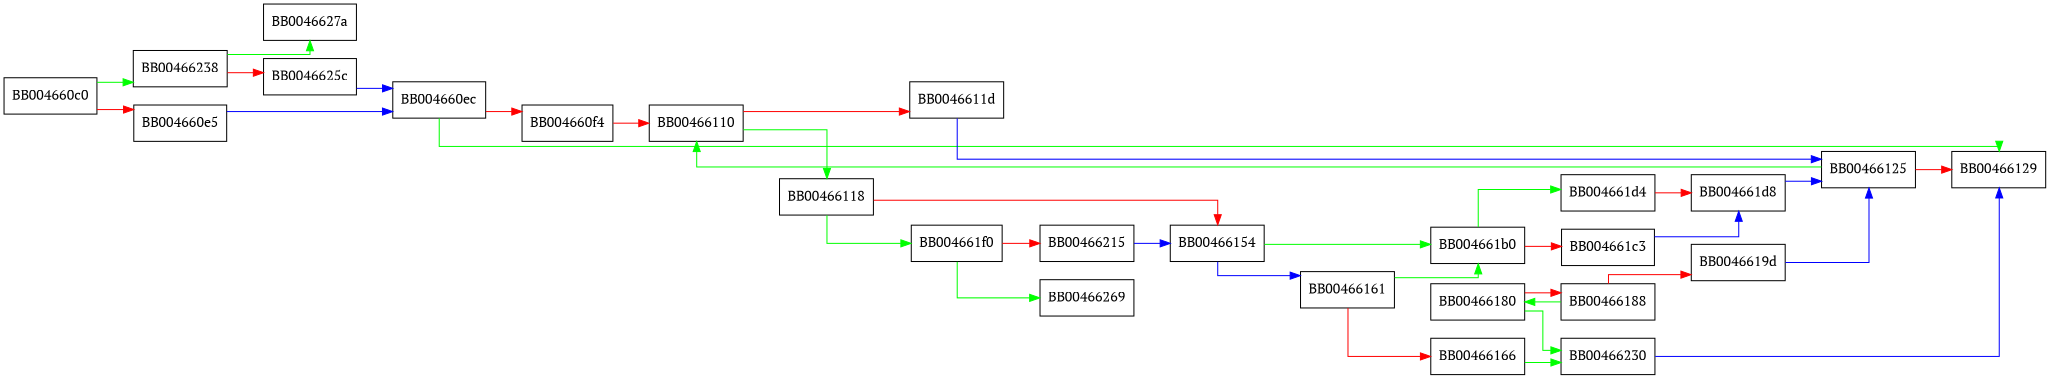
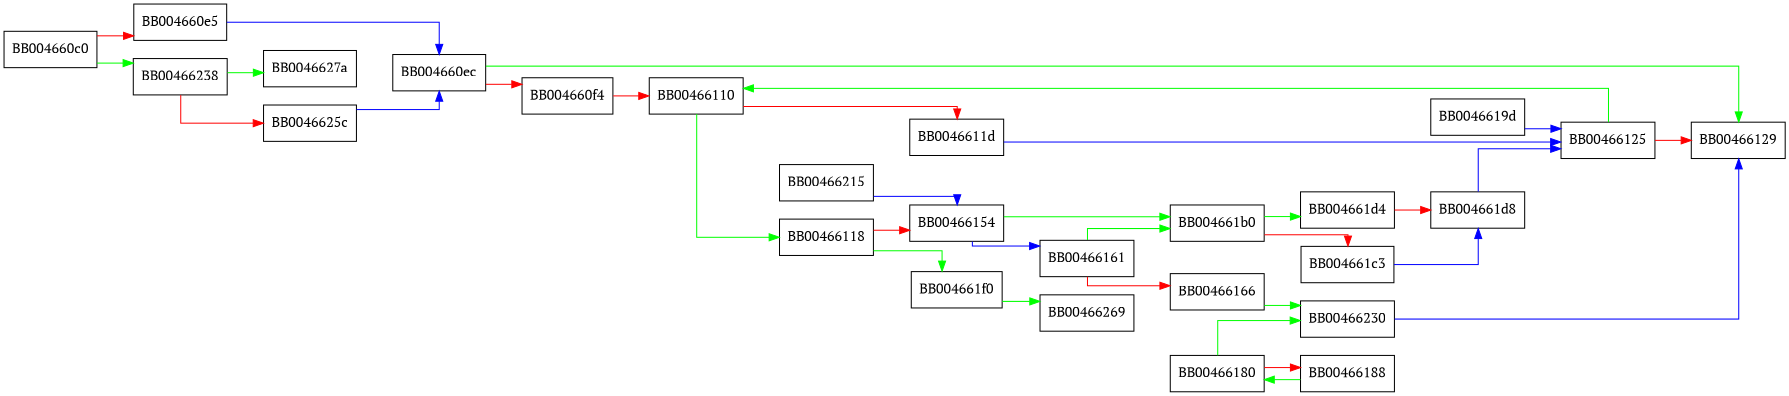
(1016, 243) -> none
(1640, 275) -> none
